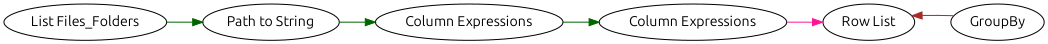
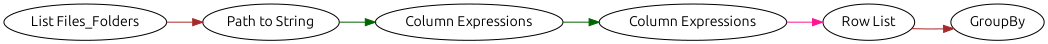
(938, 15) -> (928, 29)
(180, 22) -> (180, 22)
